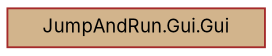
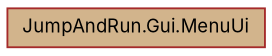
(136, 28) -> (136, 28)
